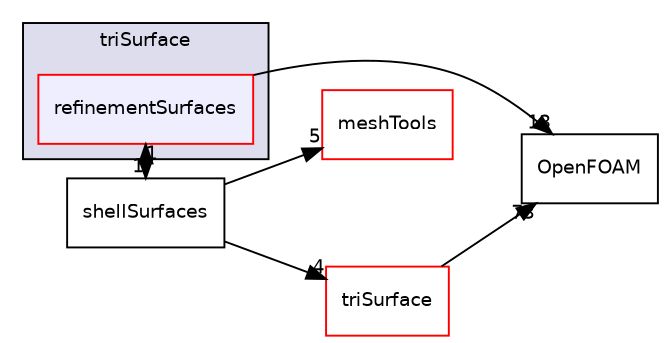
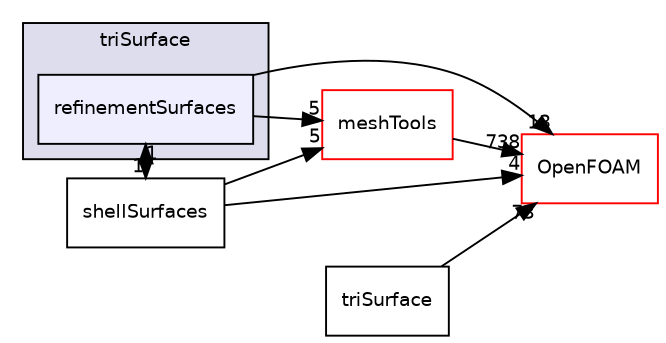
(146, 109) -> (146, 109)
none -> (280, 118)
none -> (478, 144)
(590, 169) -> (590, 169)
(266, 257) -> (363, 191)
(387, 301) -> (387, 301)
